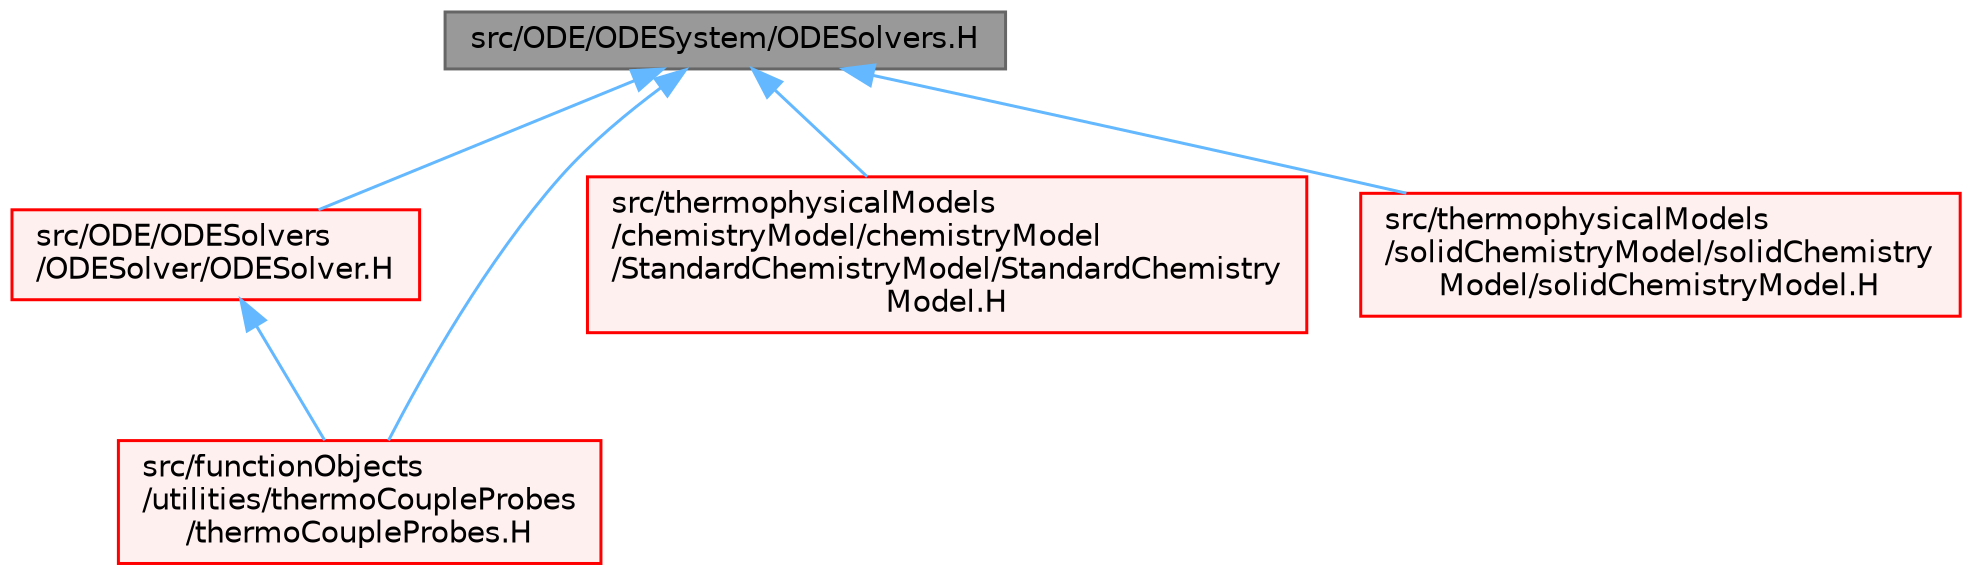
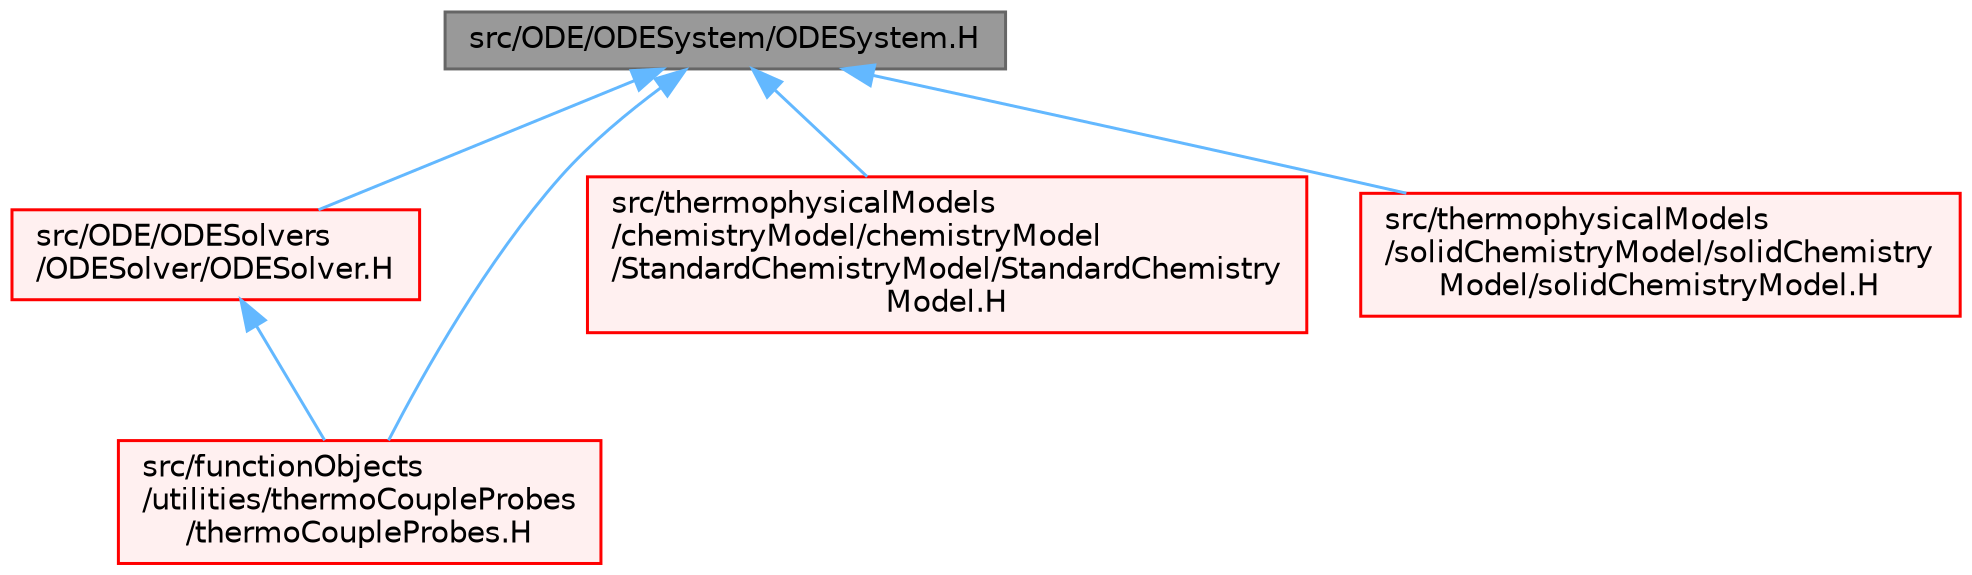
(725, 40) -> (725, 40)
